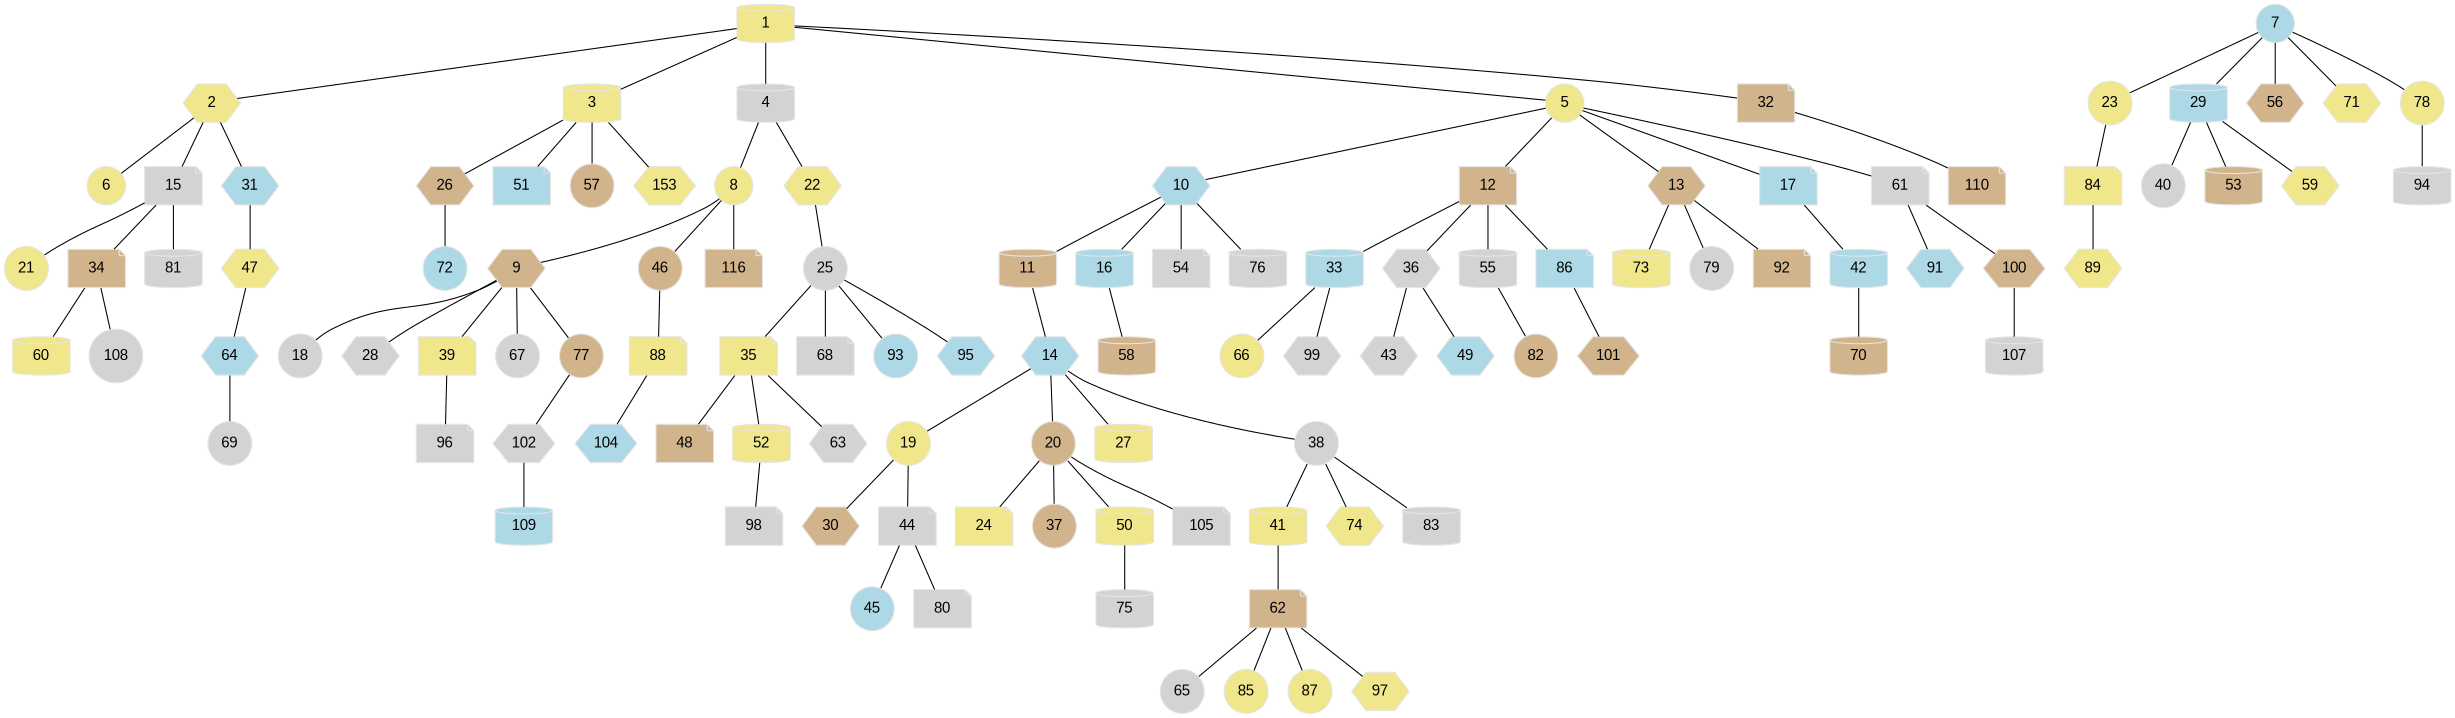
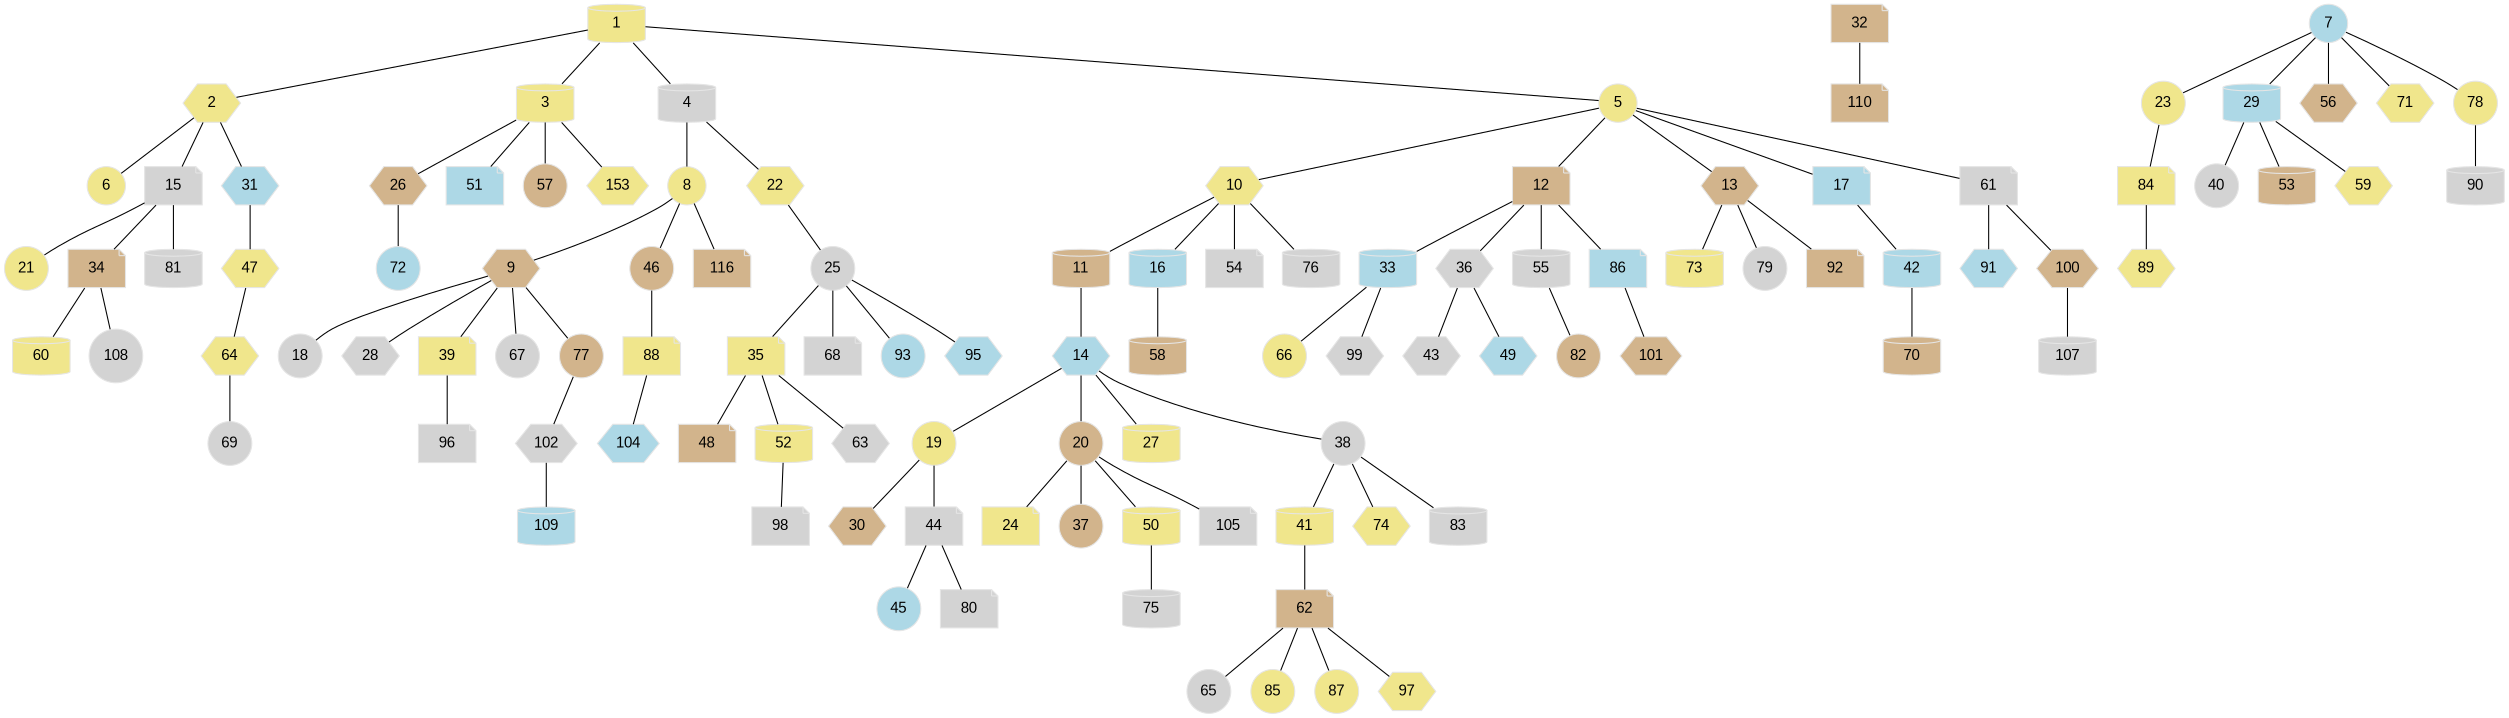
(1266, 54) -> none
(1181, 186) -> (1234, 186)
(2422, 186) -> (2475, 186)
(230, 356) -> (230, 356)
